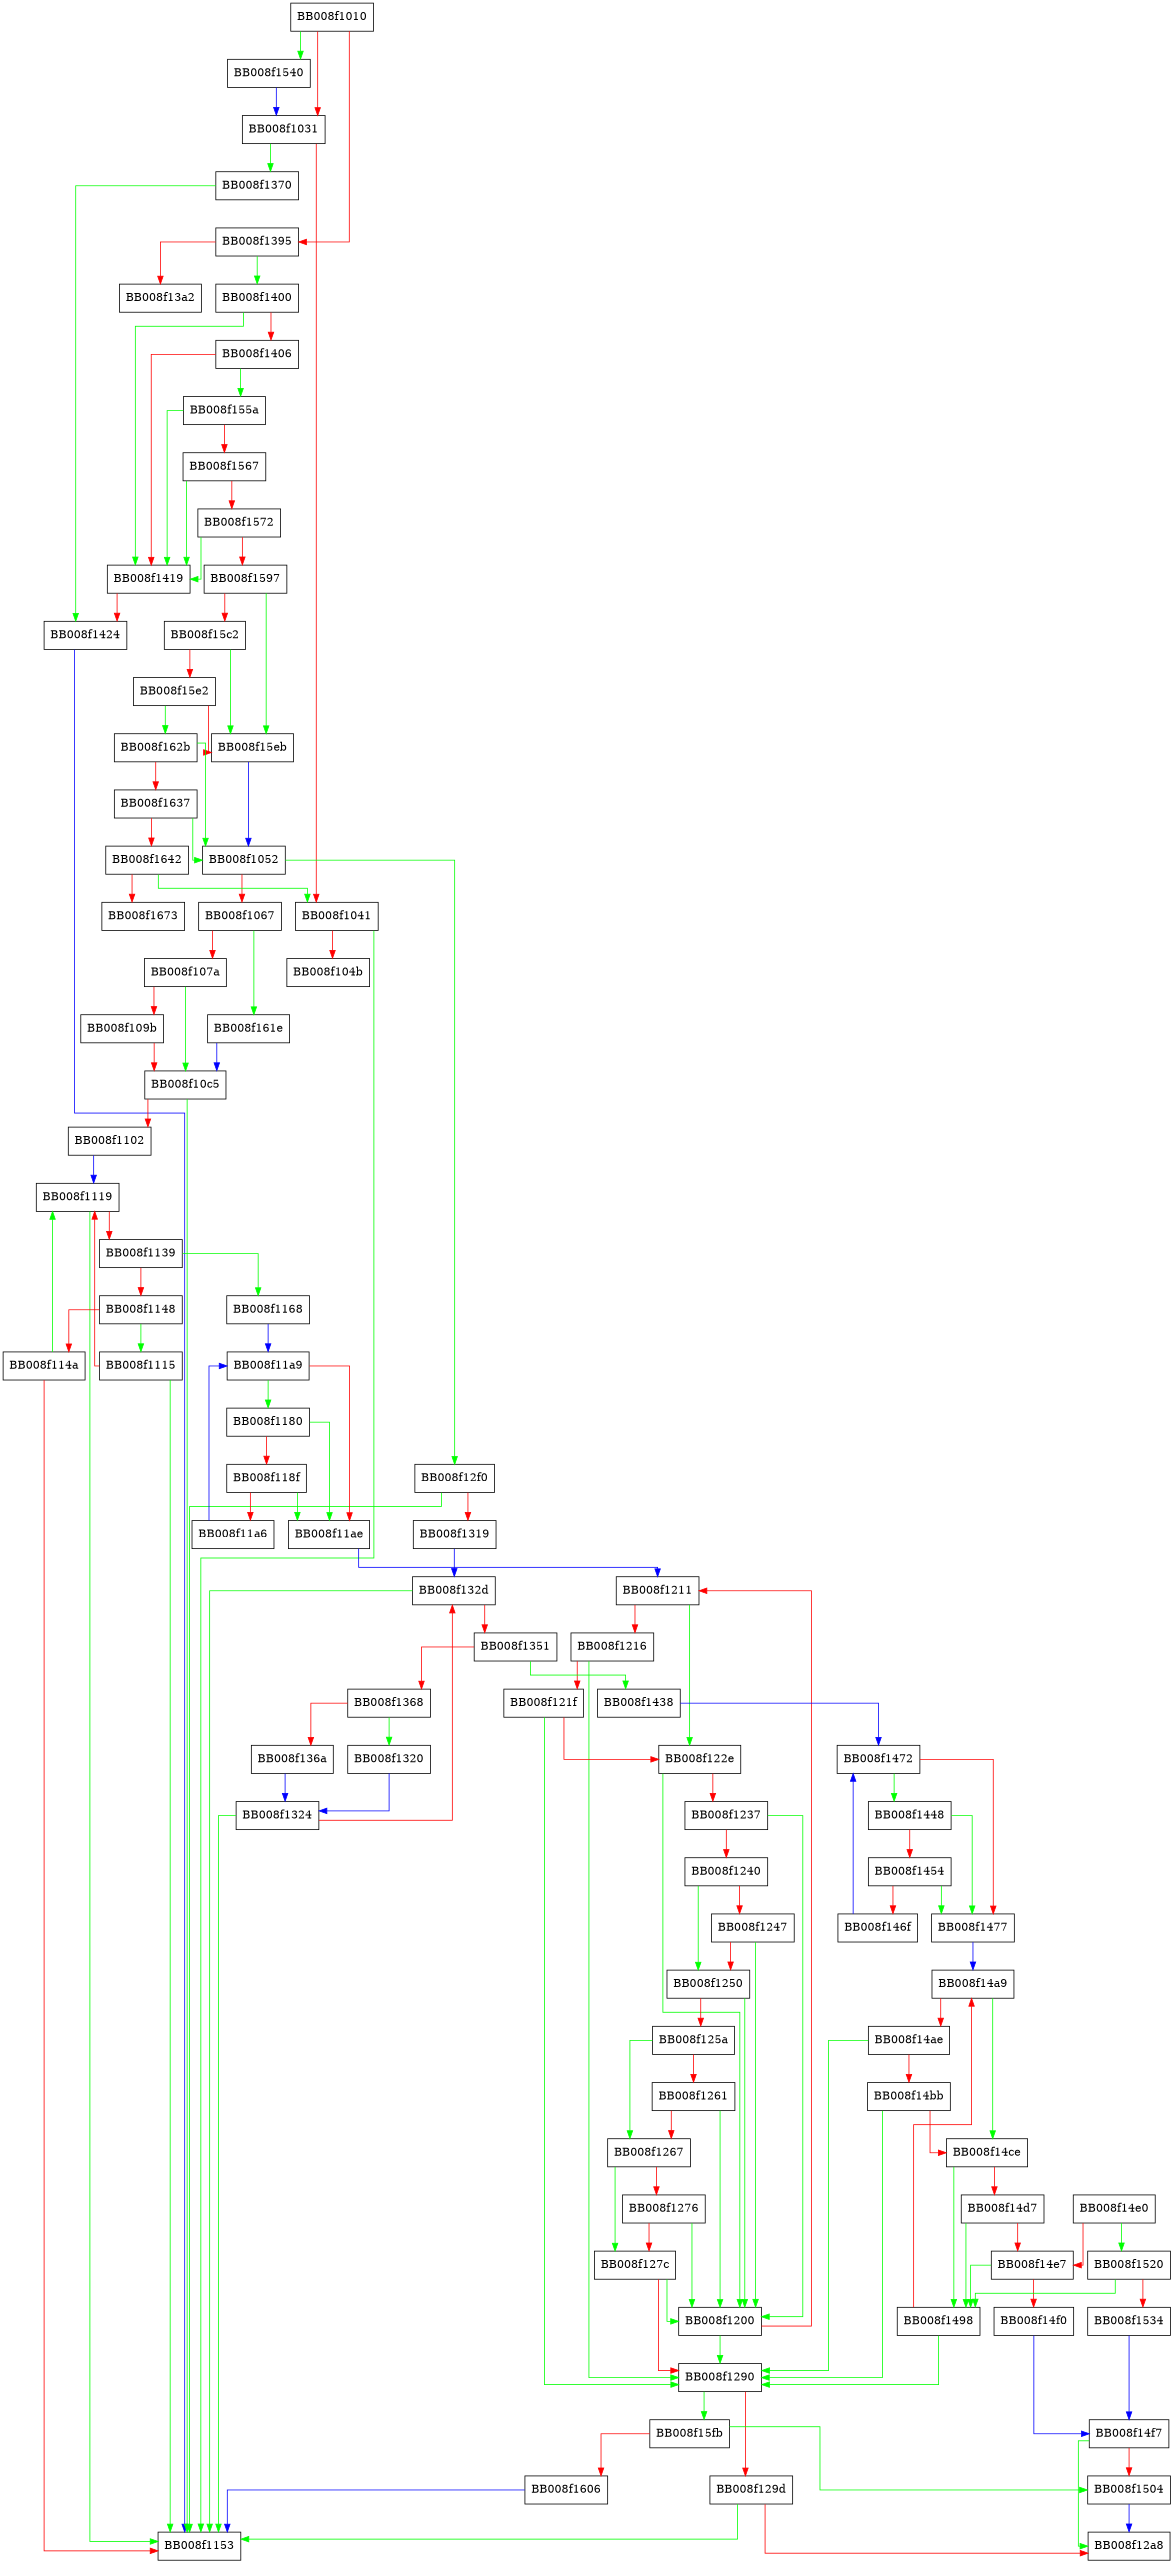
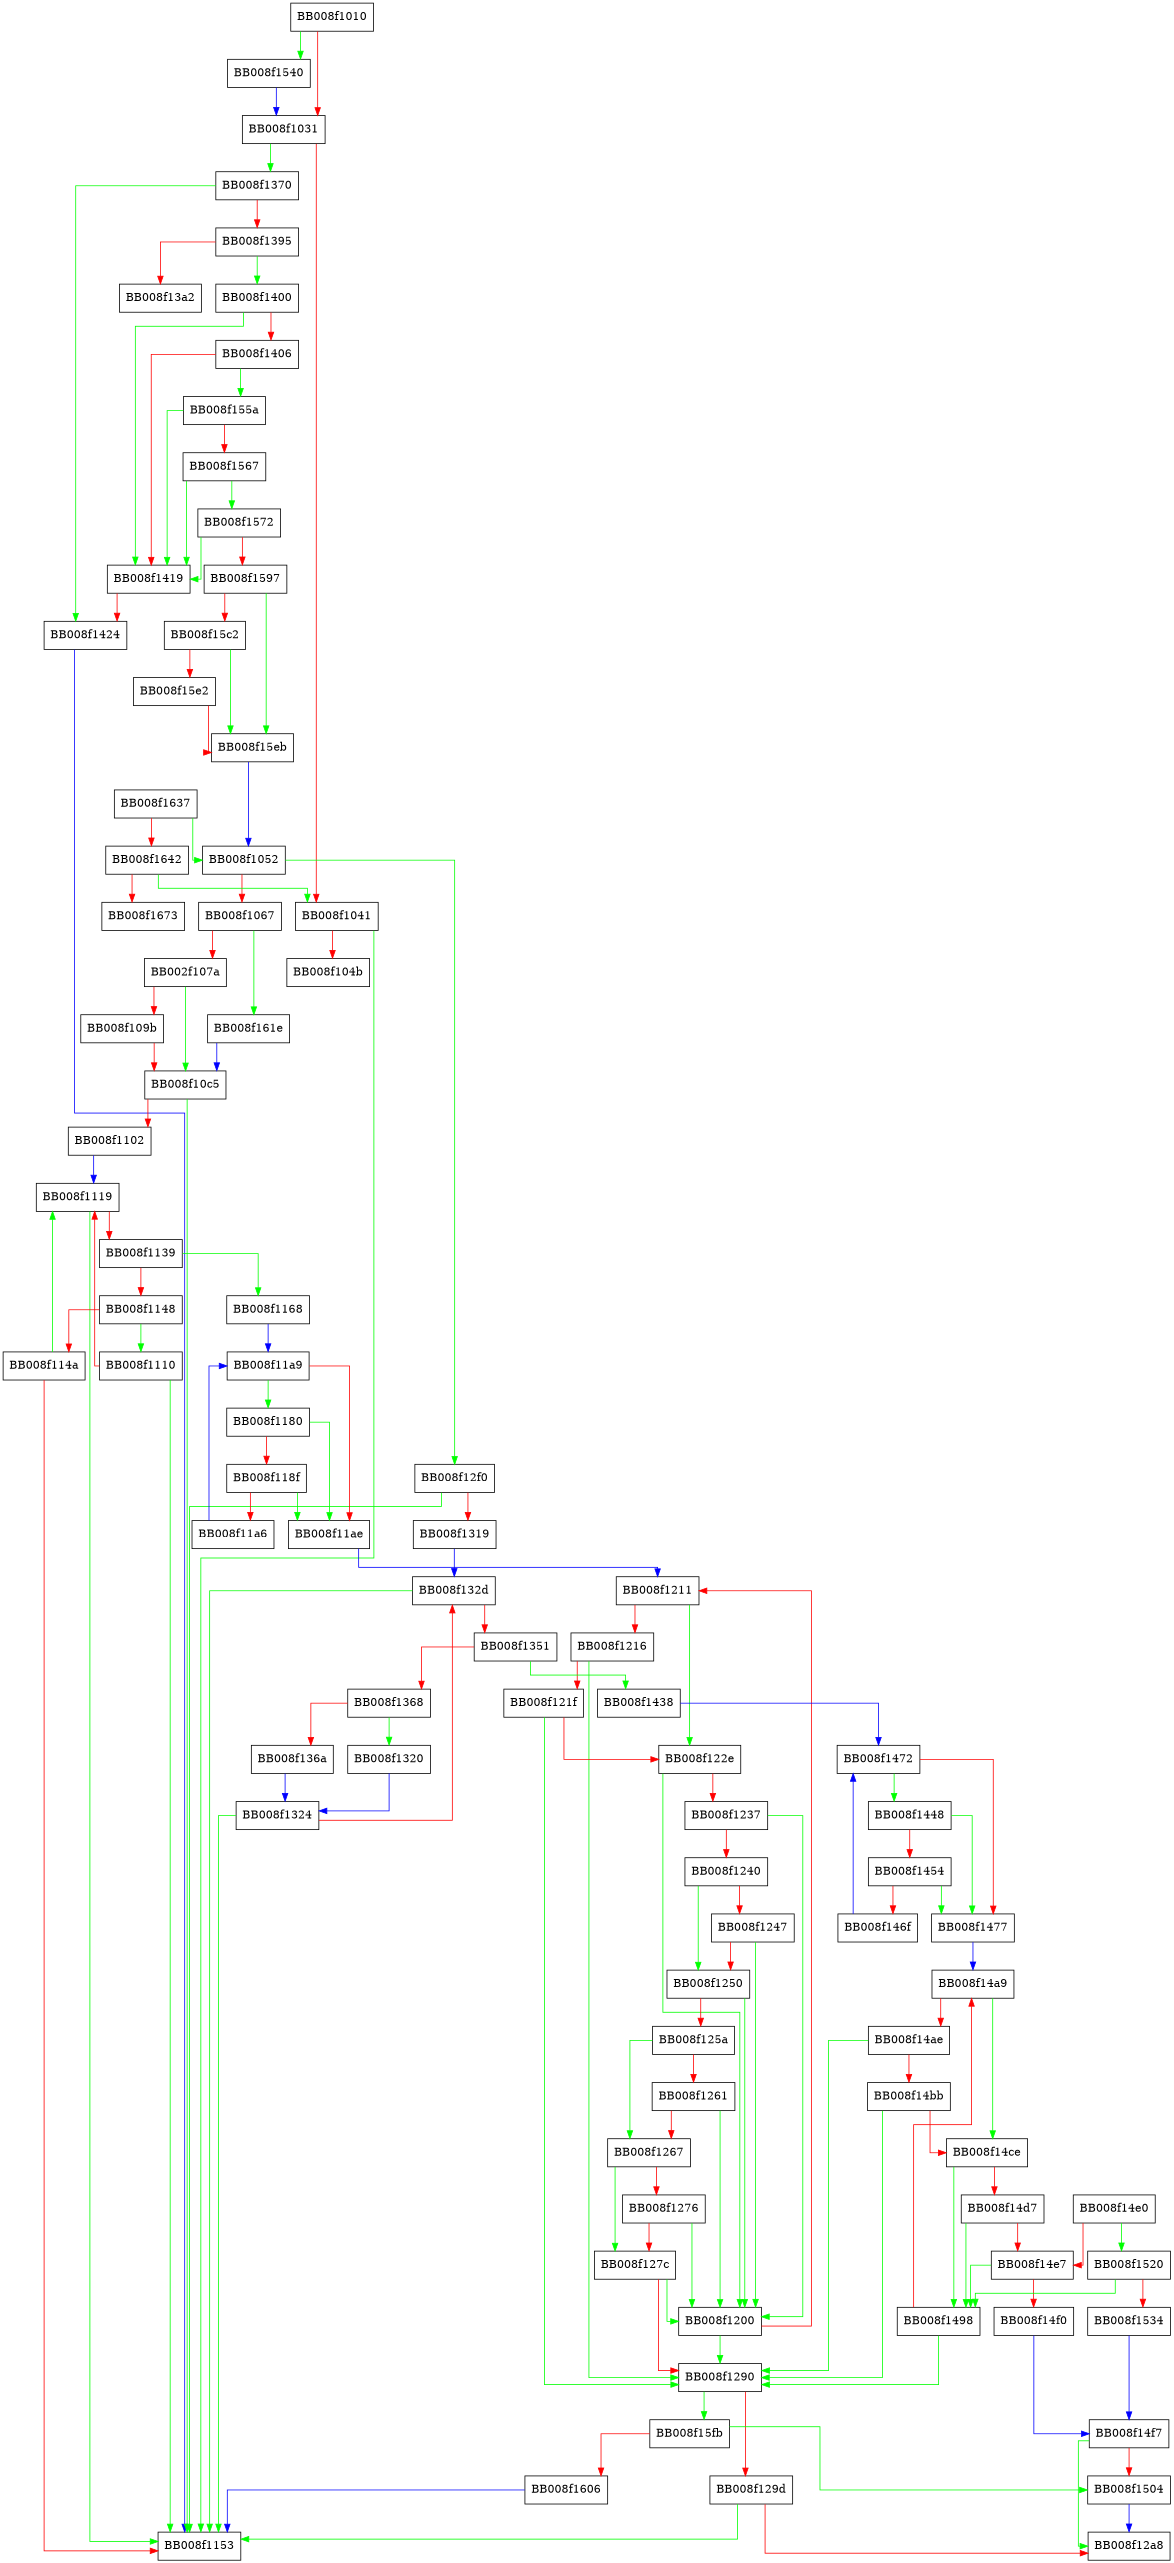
(349, 158) -> (257, 210)
(232, 491) -> (232, 491)
(156, 748) -> none
(185, 973) -> (185, 973)
(141, 1366) -> (141, 1366)
